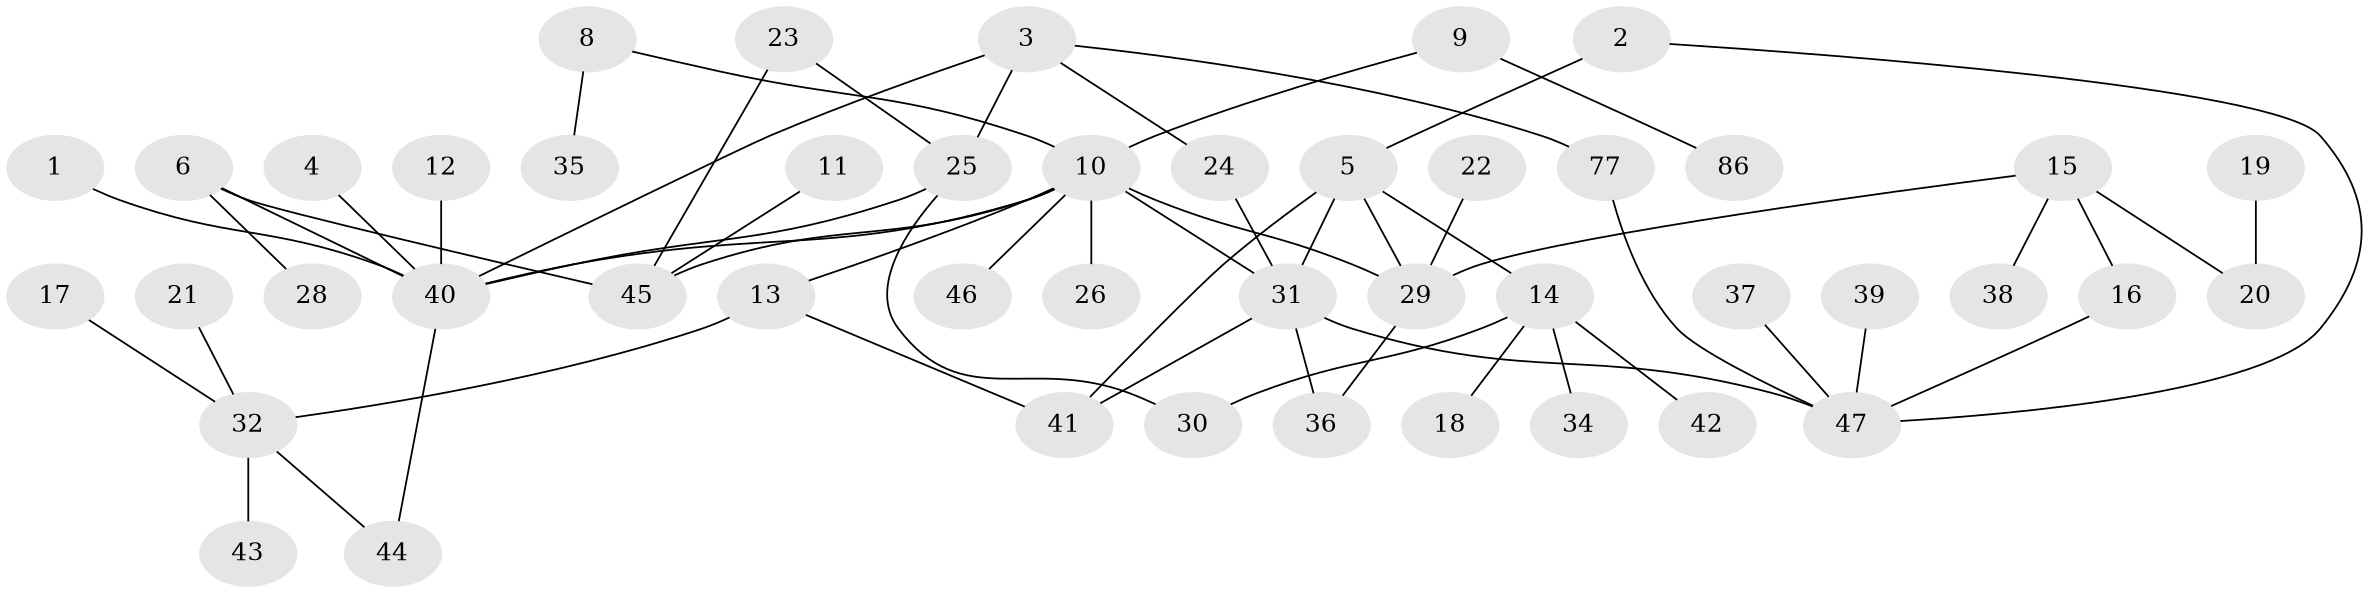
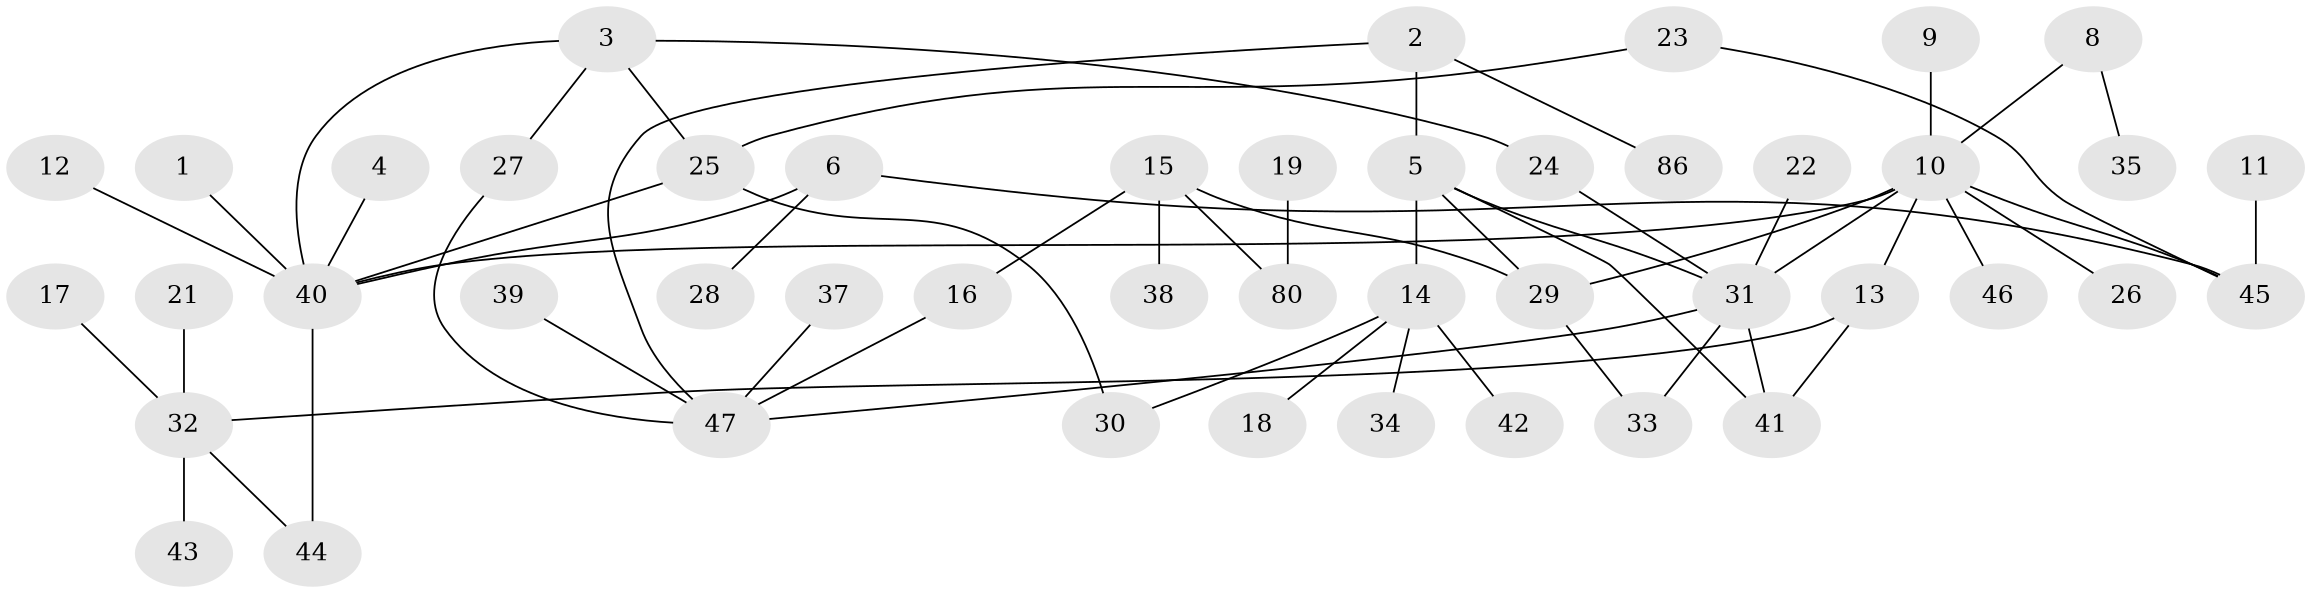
(1599, 103) -> (1545, 104)
(1606, 168) -> (509, 168)
(1452, 222) -> (1765, 247)
(2256, 296) -> (1288, 296)
(1322, 425) -> (1643, 425)
